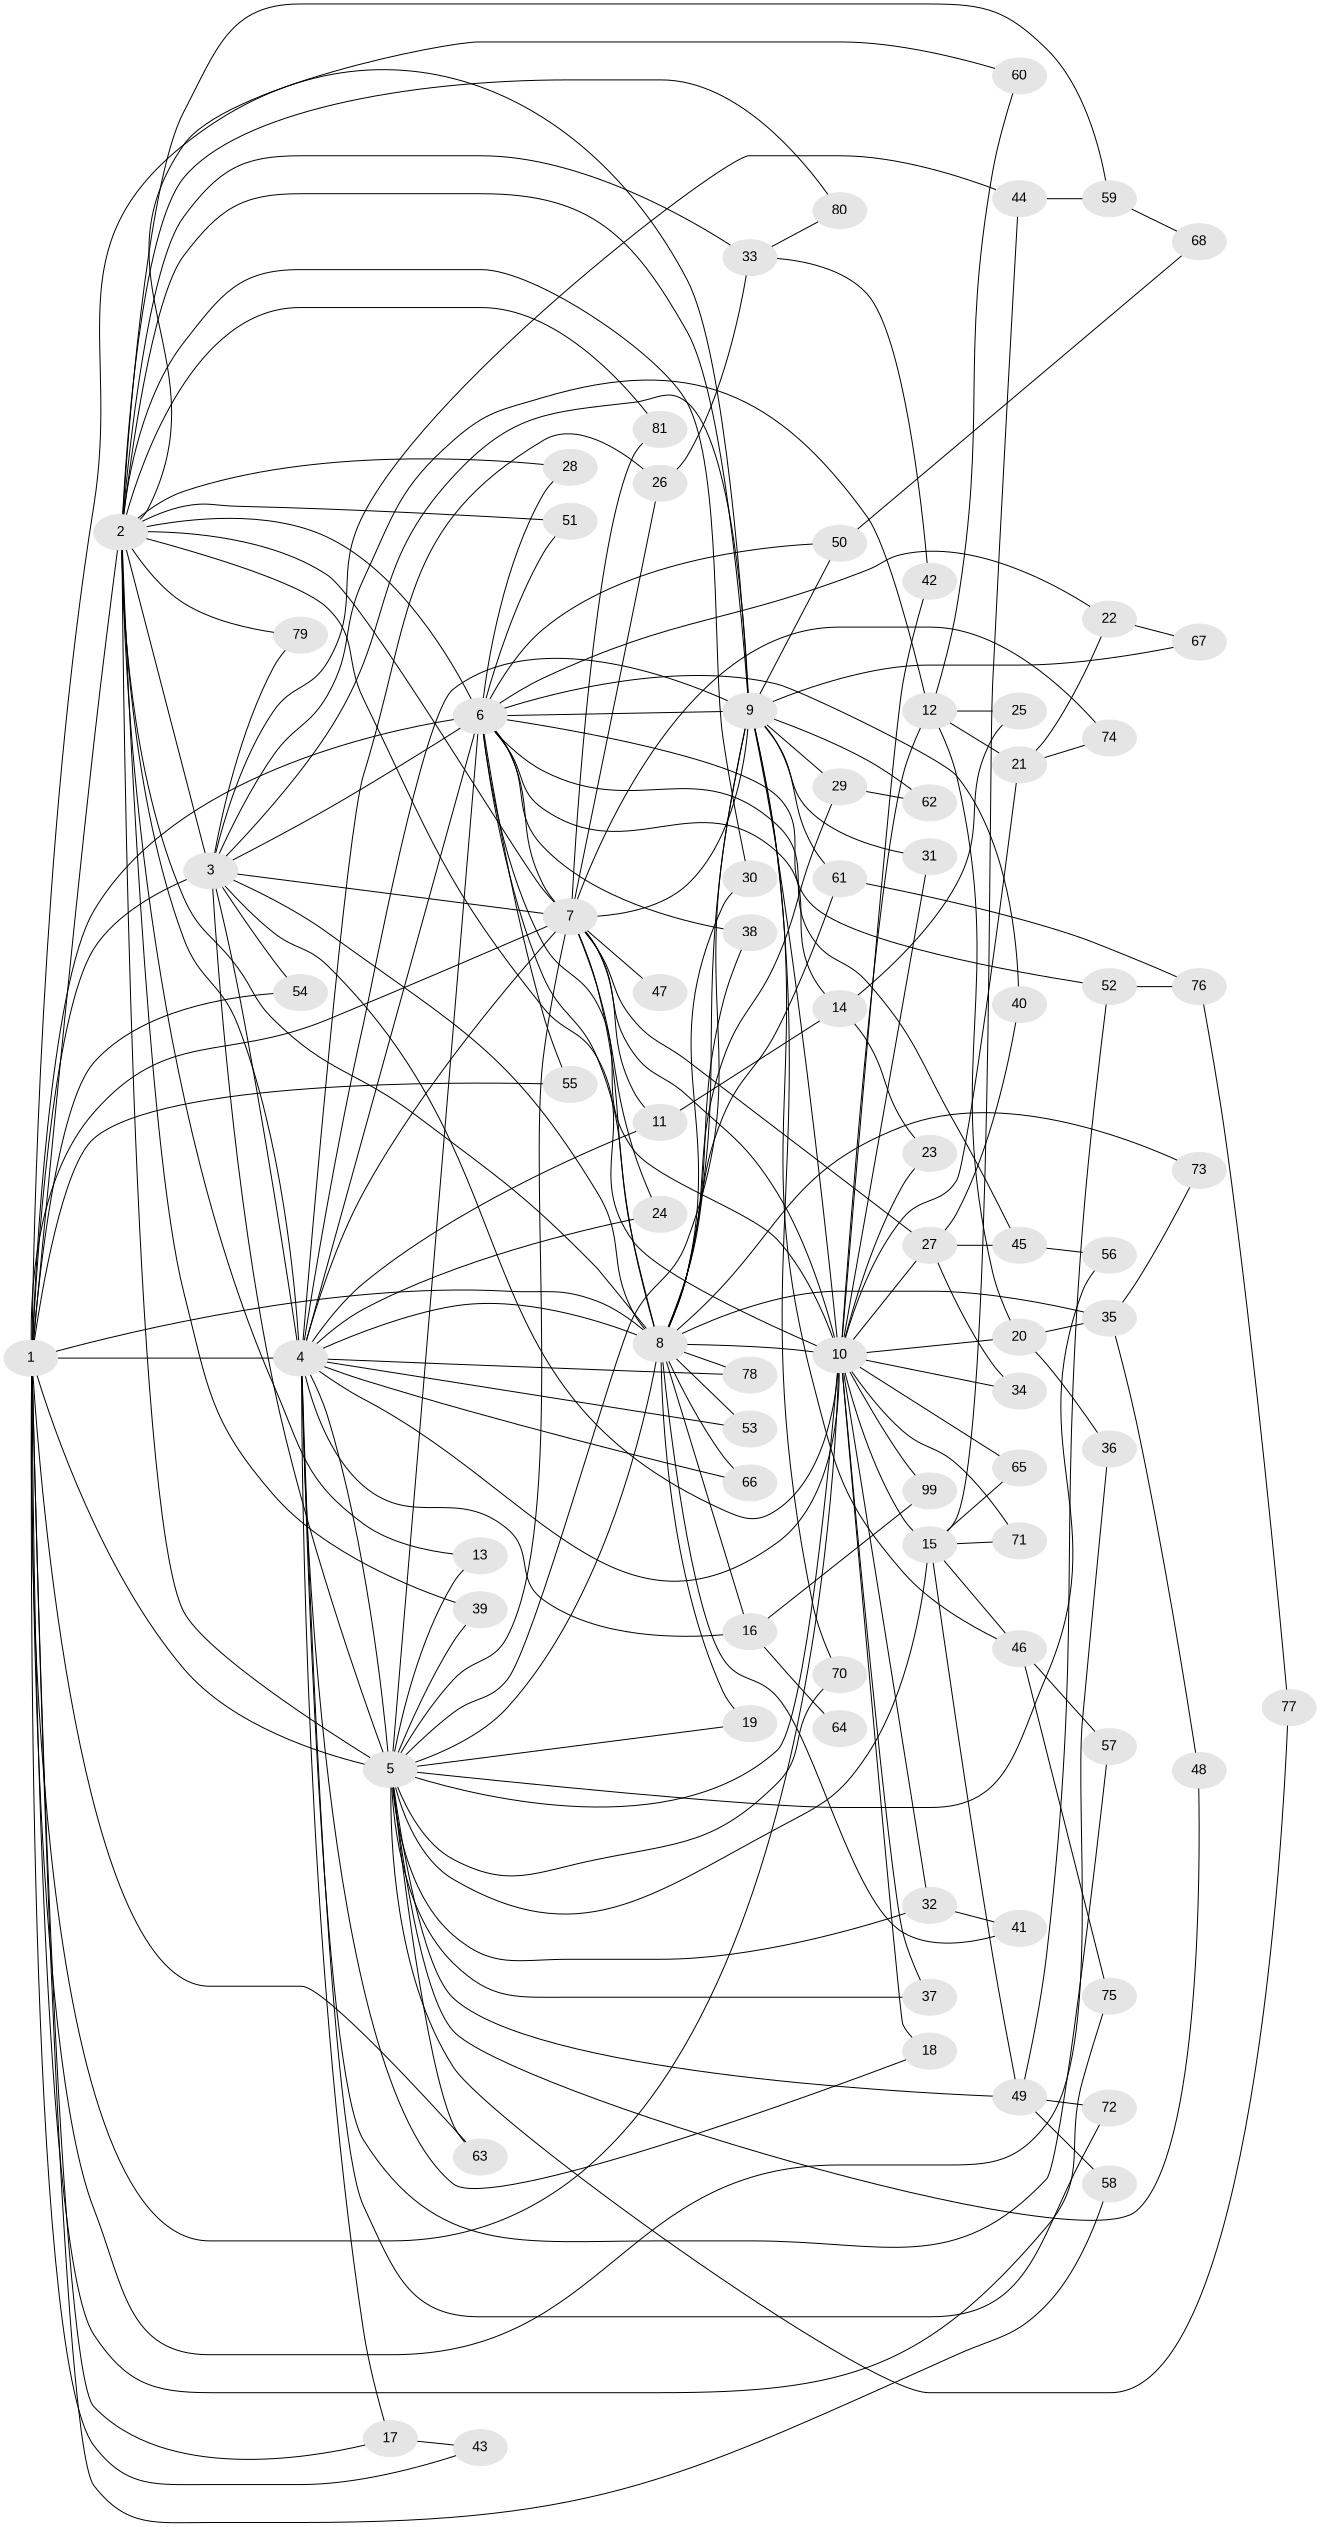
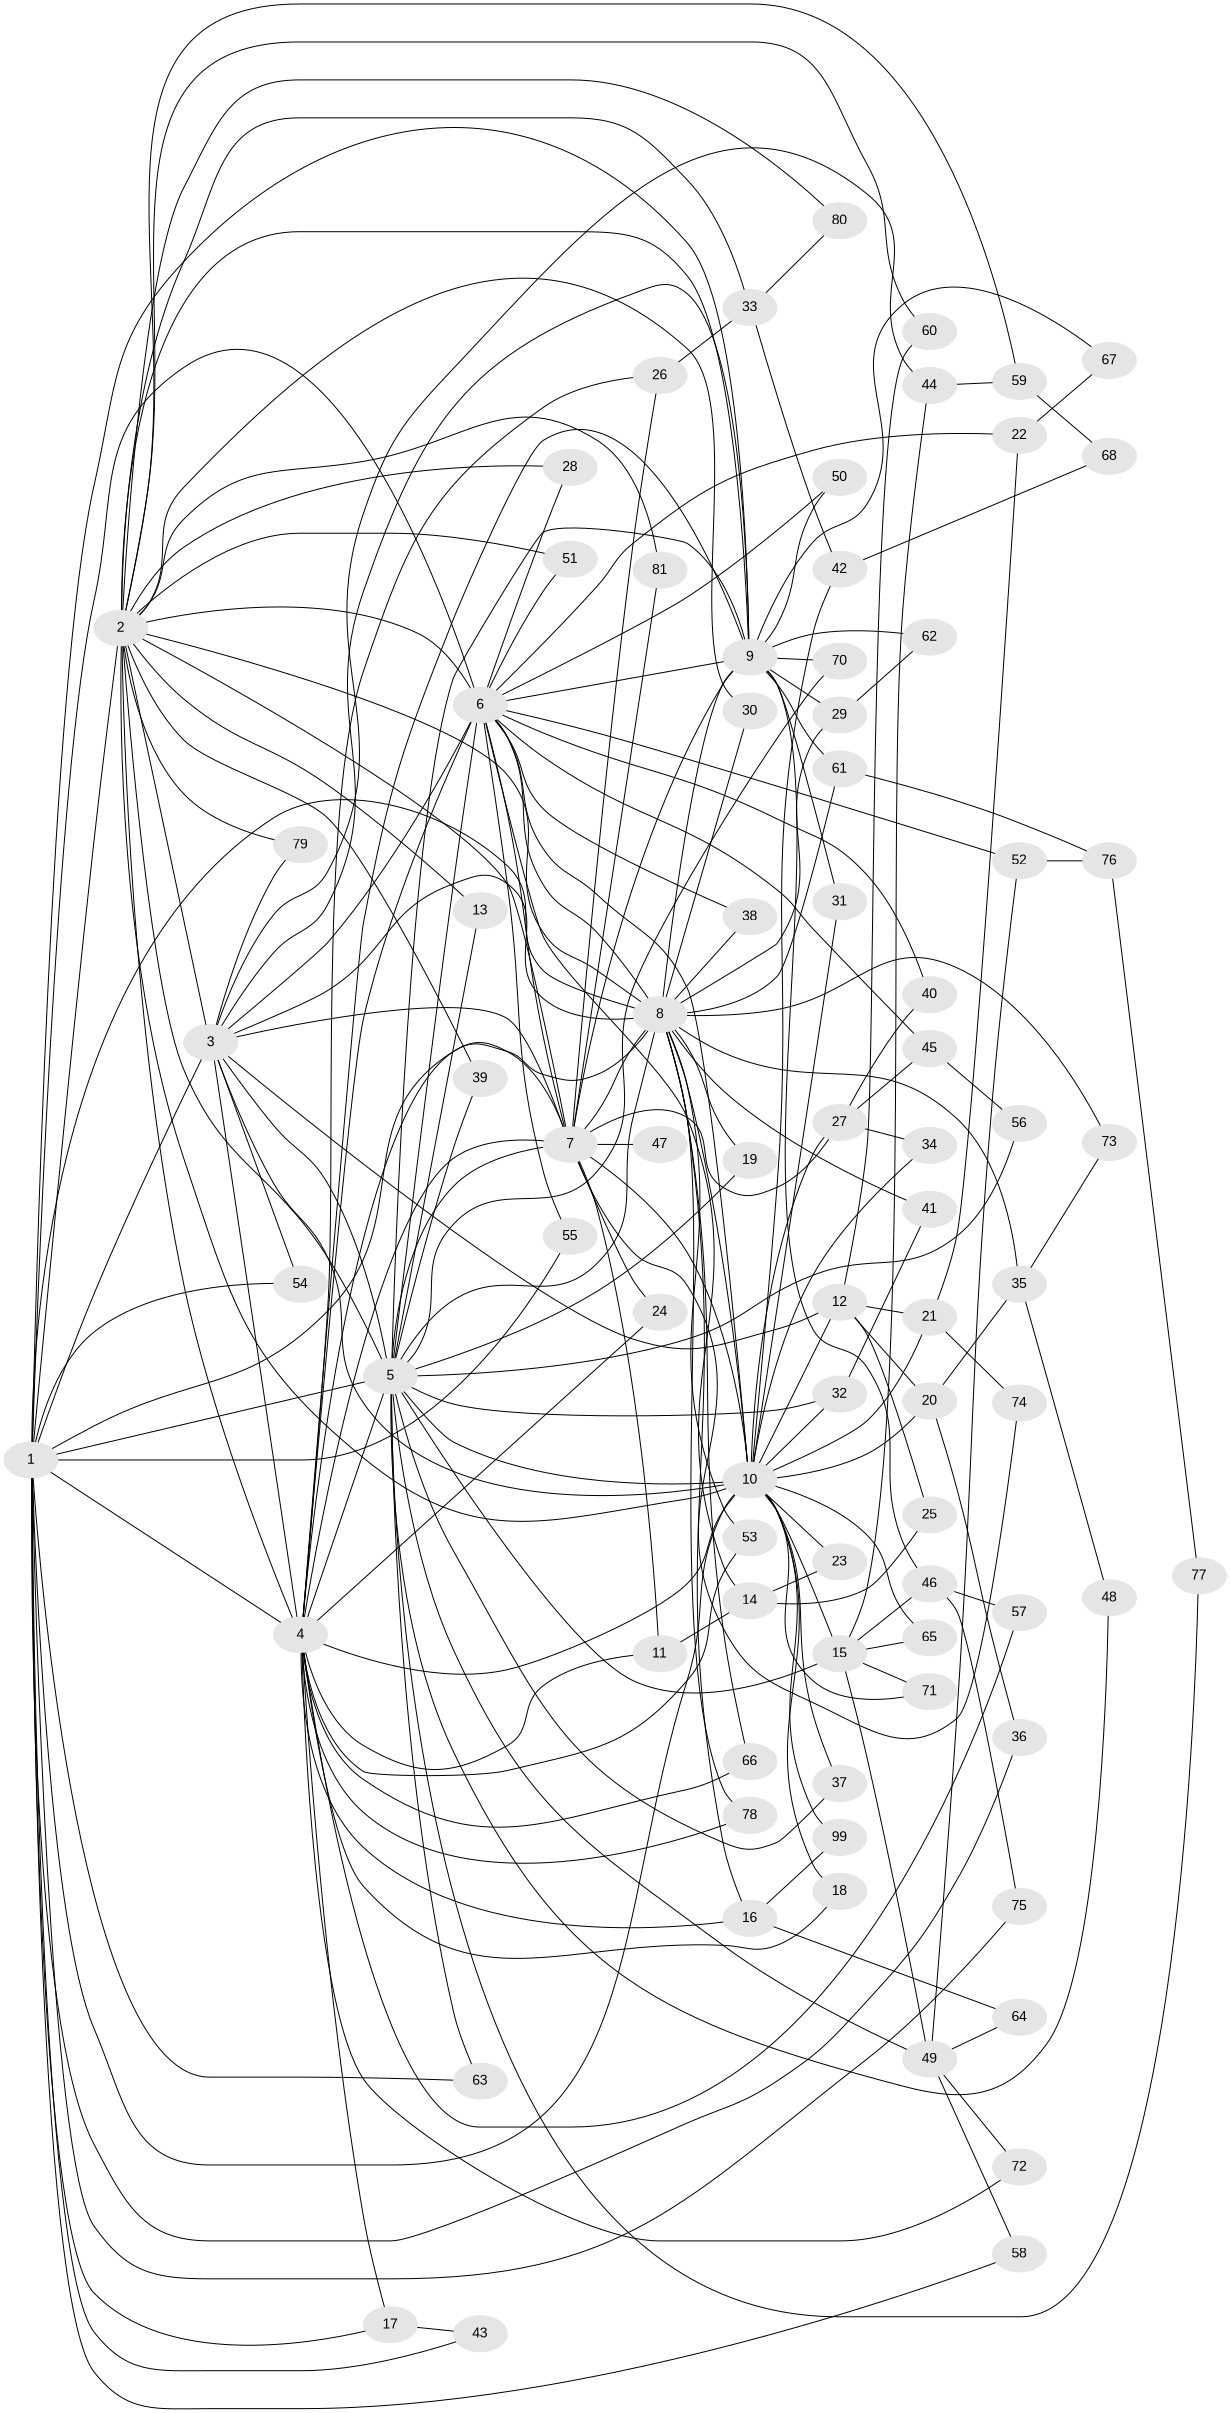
(1020, 392) -> (975, 513)
(800, 1017) -> none
none -> (975, 2038)
